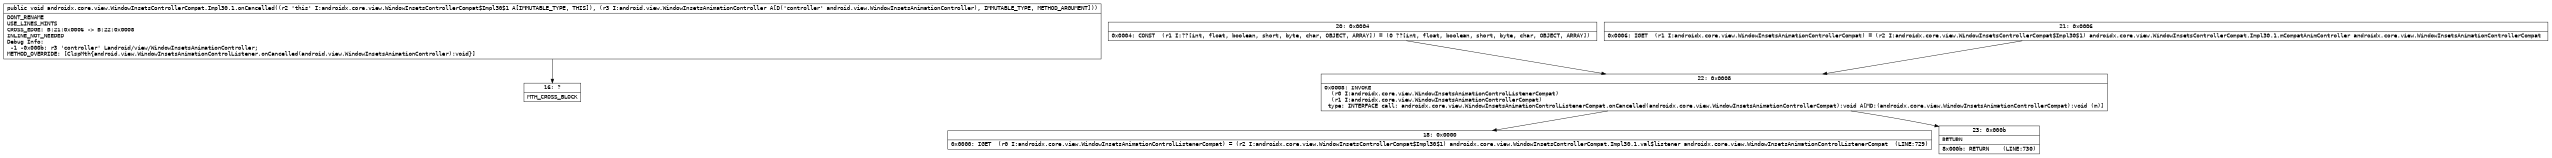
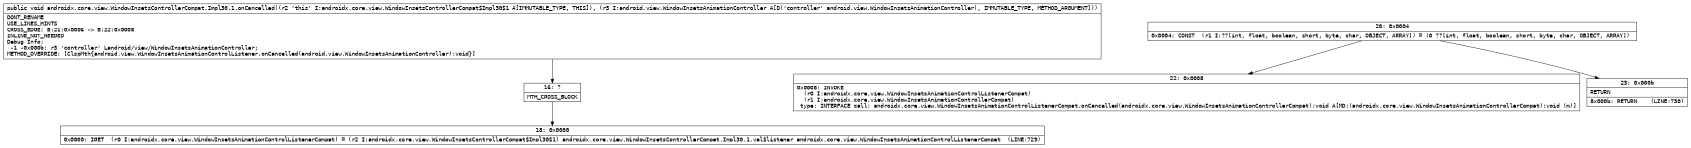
(2076, 31) -> none
(1893, 118) -> (1518, 57)
(1552, 120) -> (552, 112)
